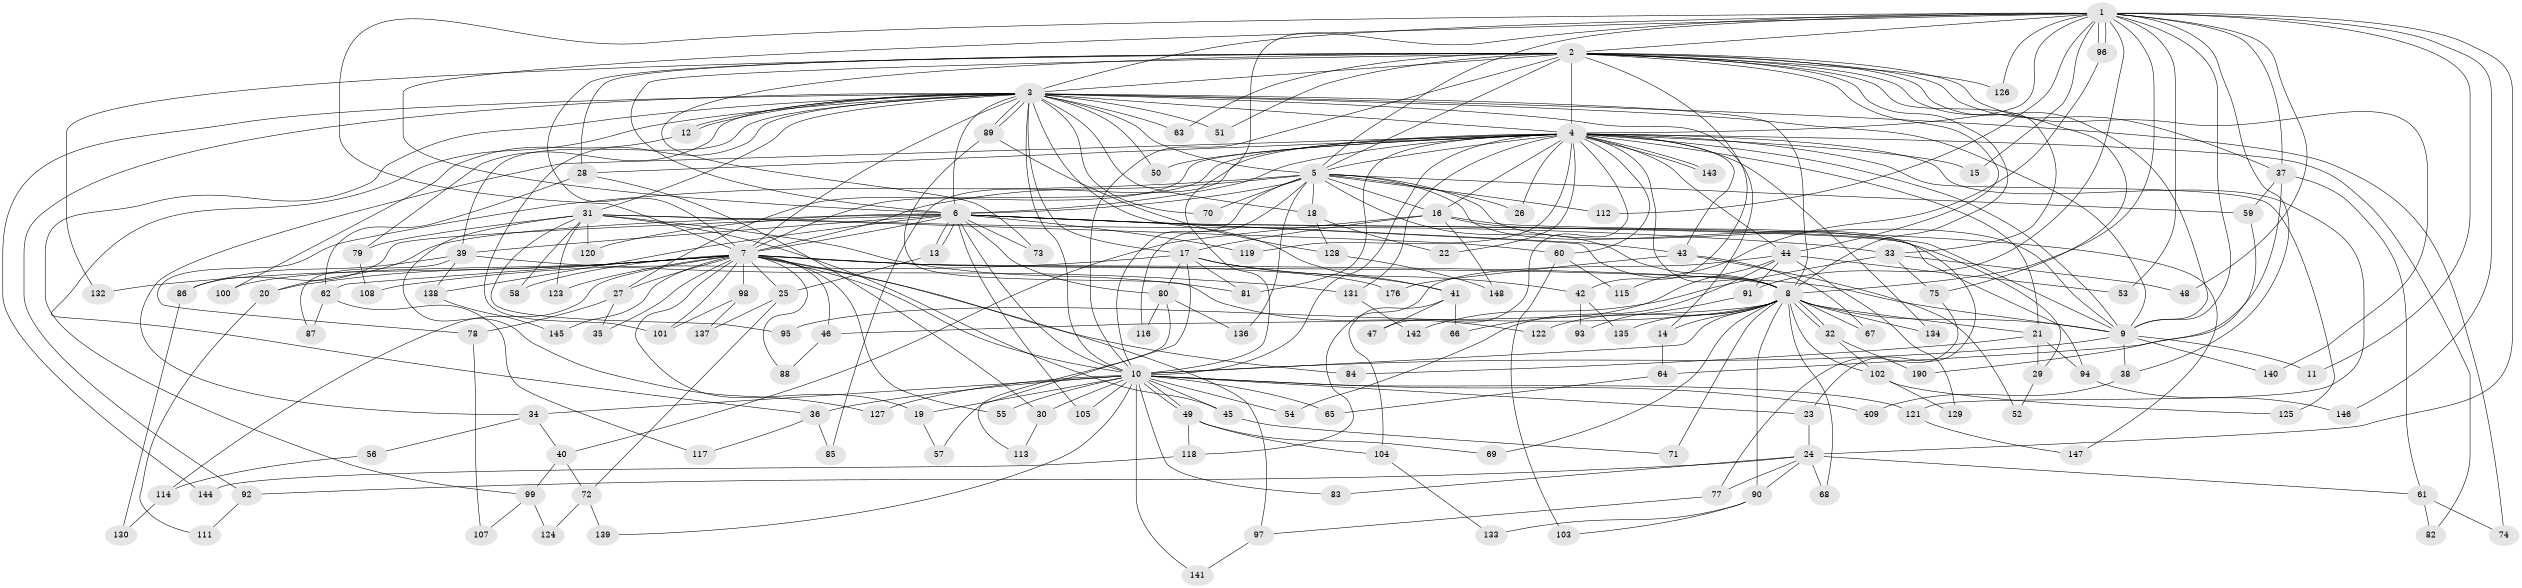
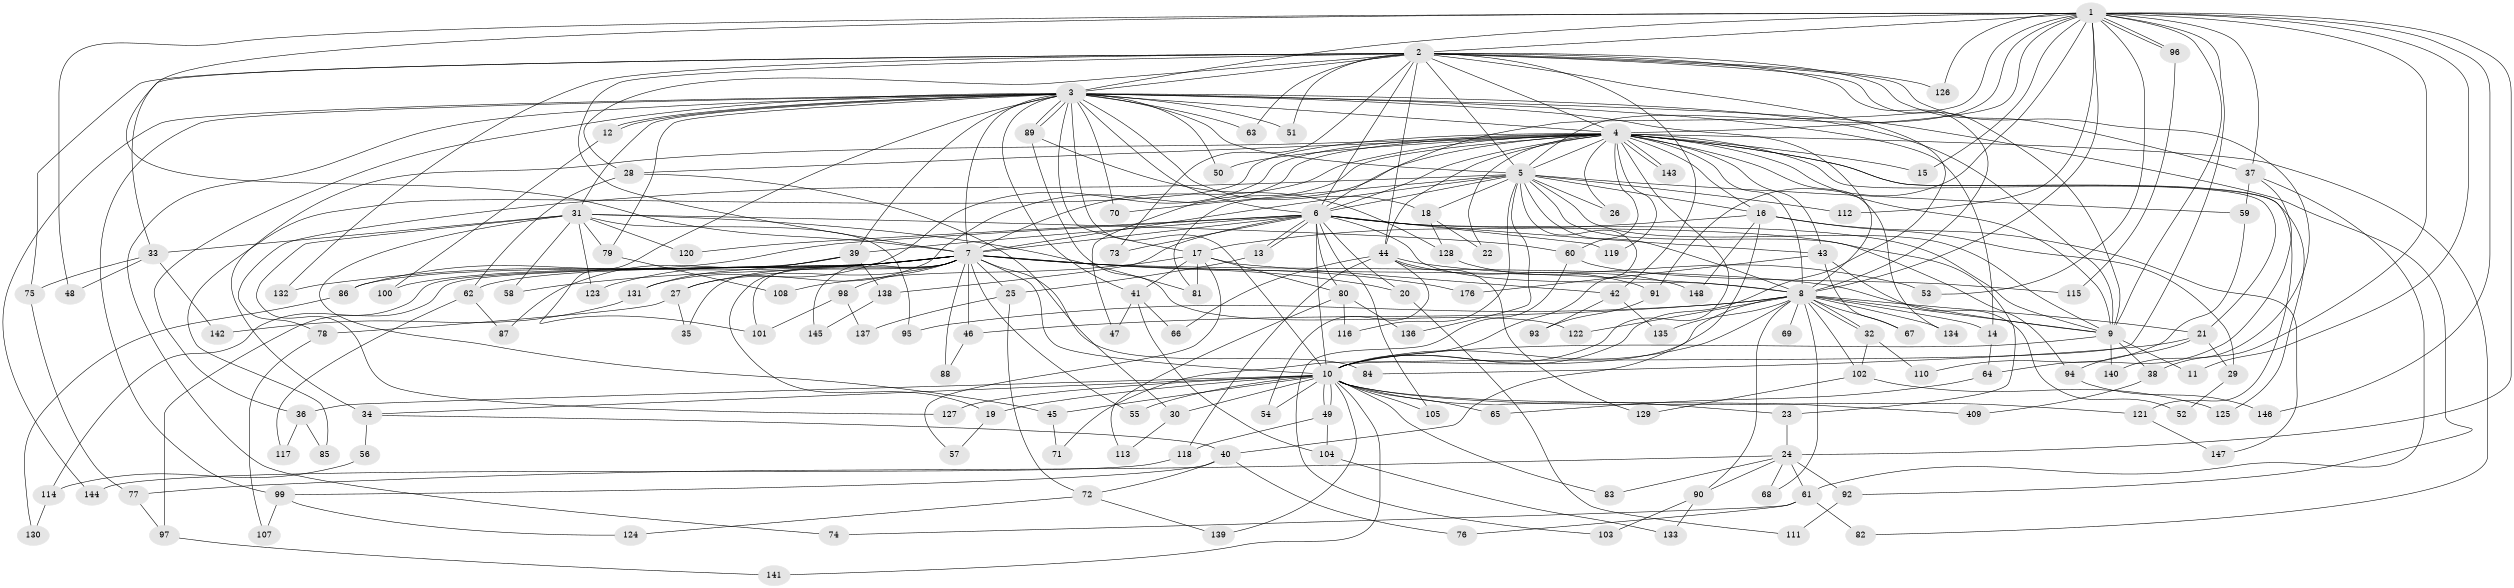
(1920, 375) -> (1922, 375)
(1338, 441) -> none
none -> (1462, 535)
